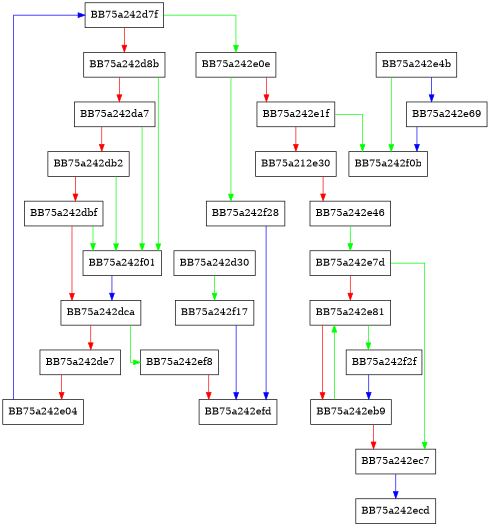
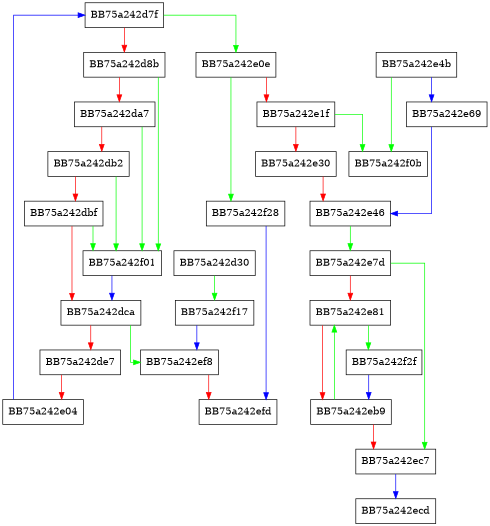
(417, 136) -> (432, 187)
(296, 164) -> (296, 164)
(236, 359) -> (197, 334)
